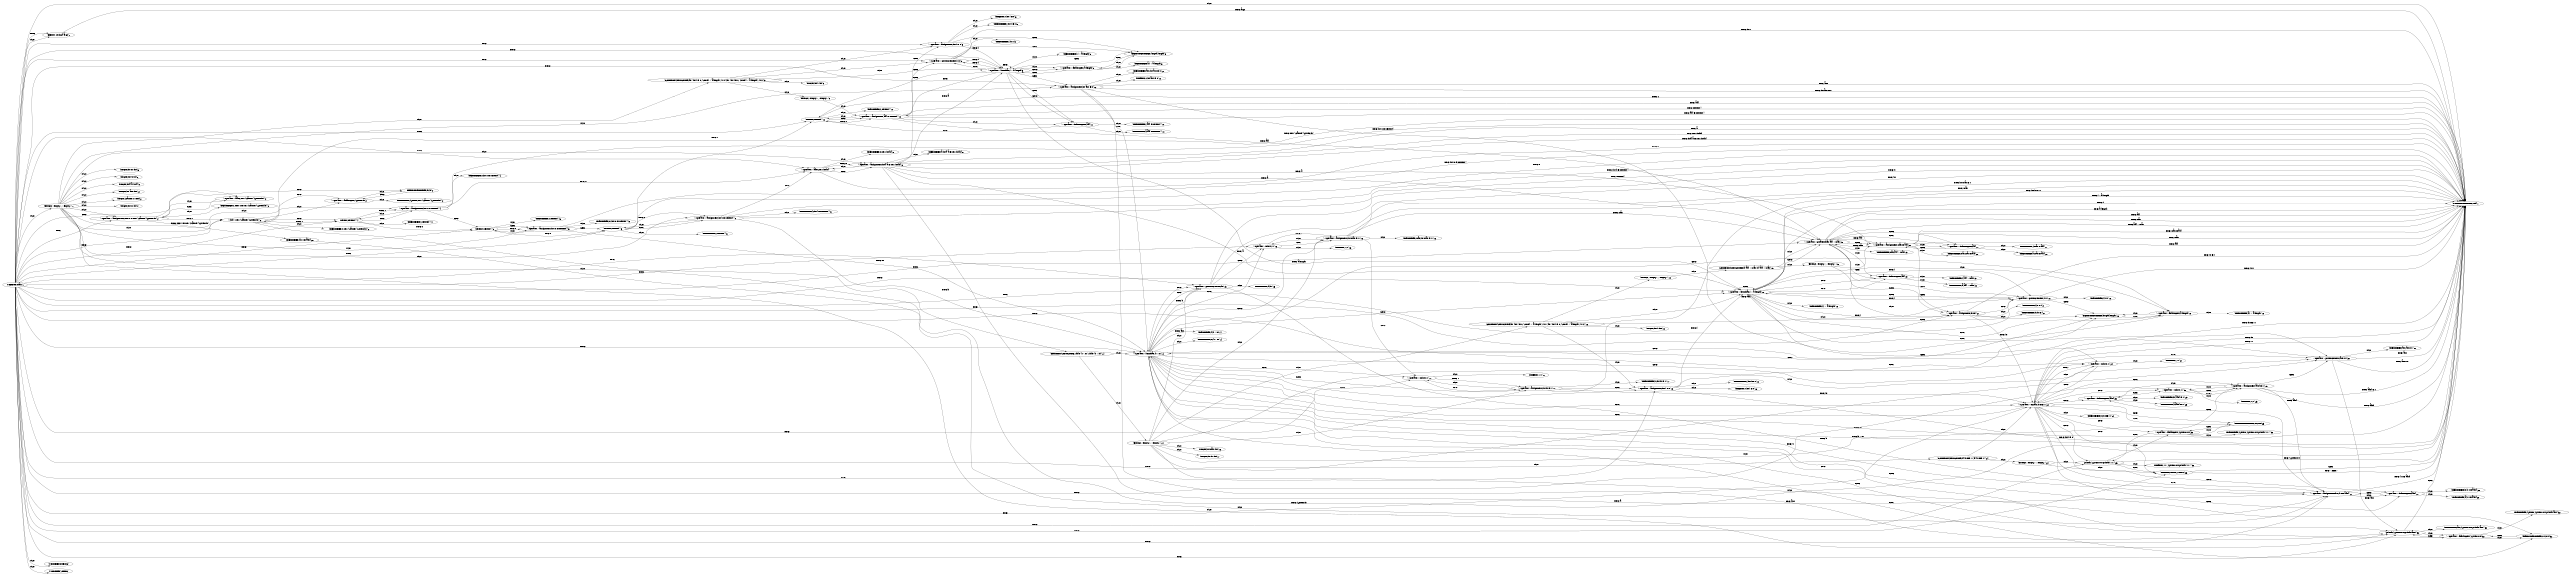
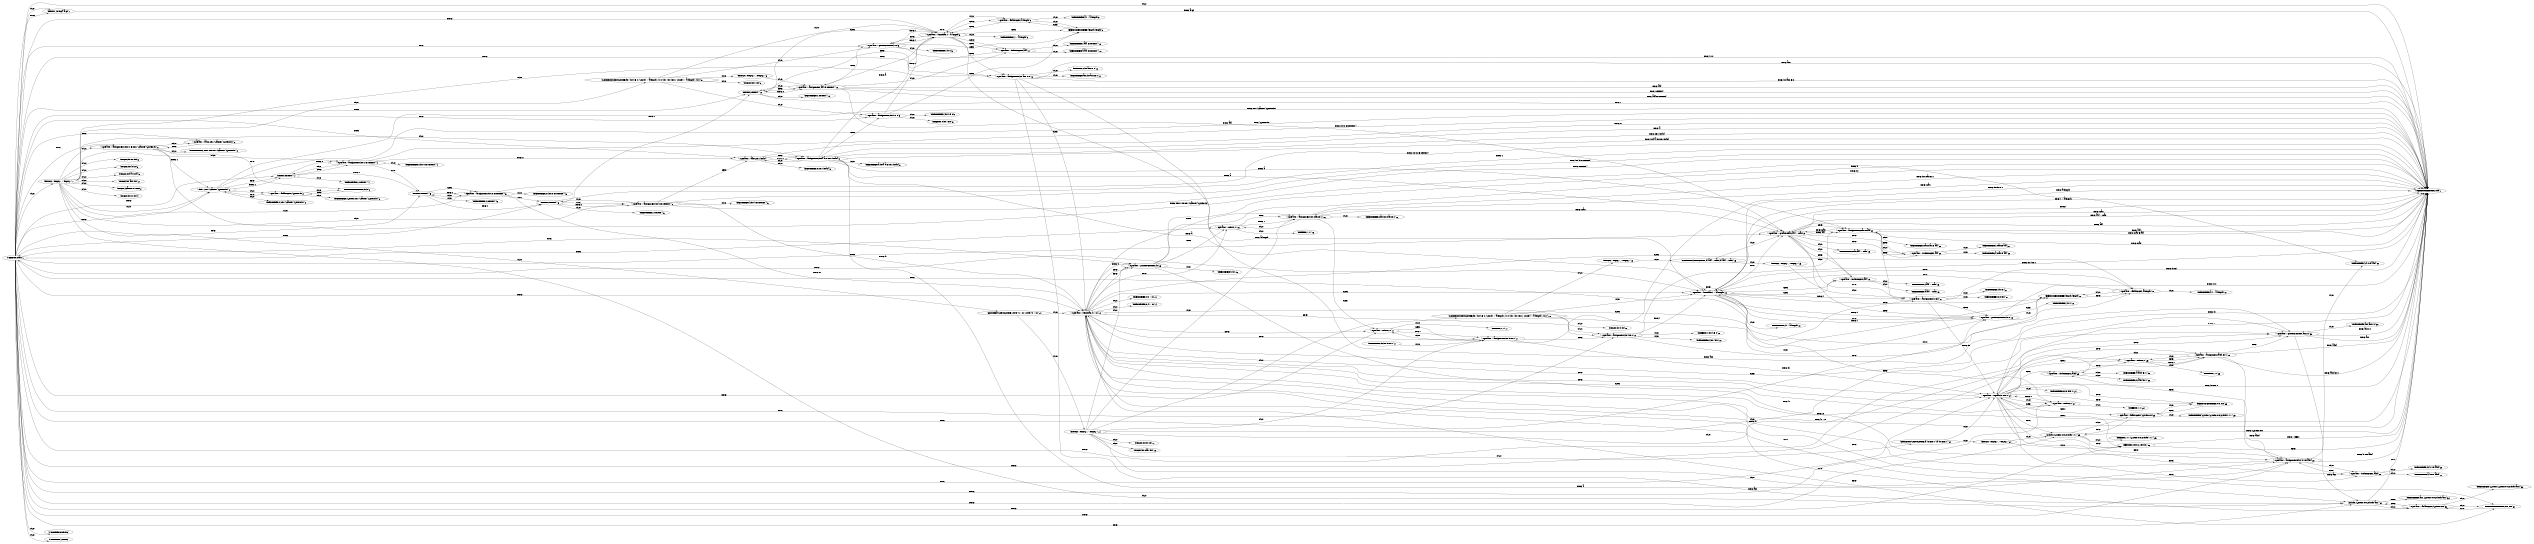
(933, 309) -> (976, 279)
(1180, 331) -> (1115, 301)
(1599, 385) -> (1441, 345)
(1244, 509) -> (2324, 360)
(2431, 529) -> (2393, 500)
